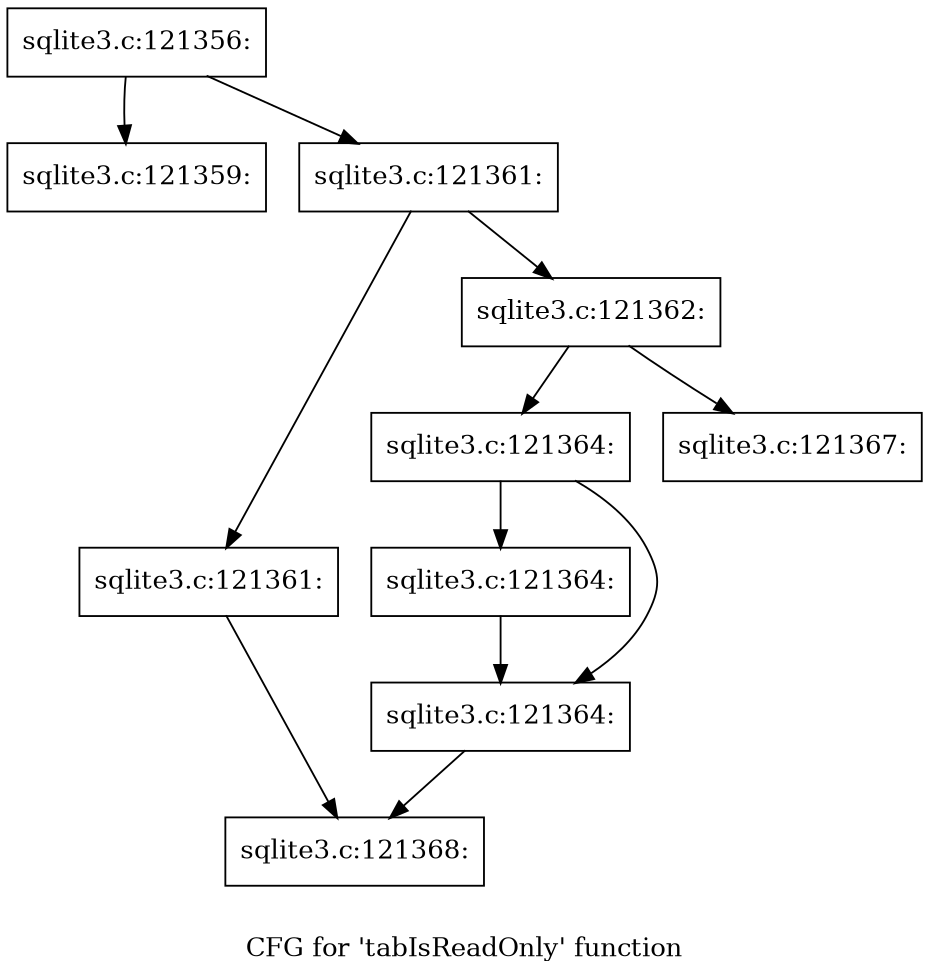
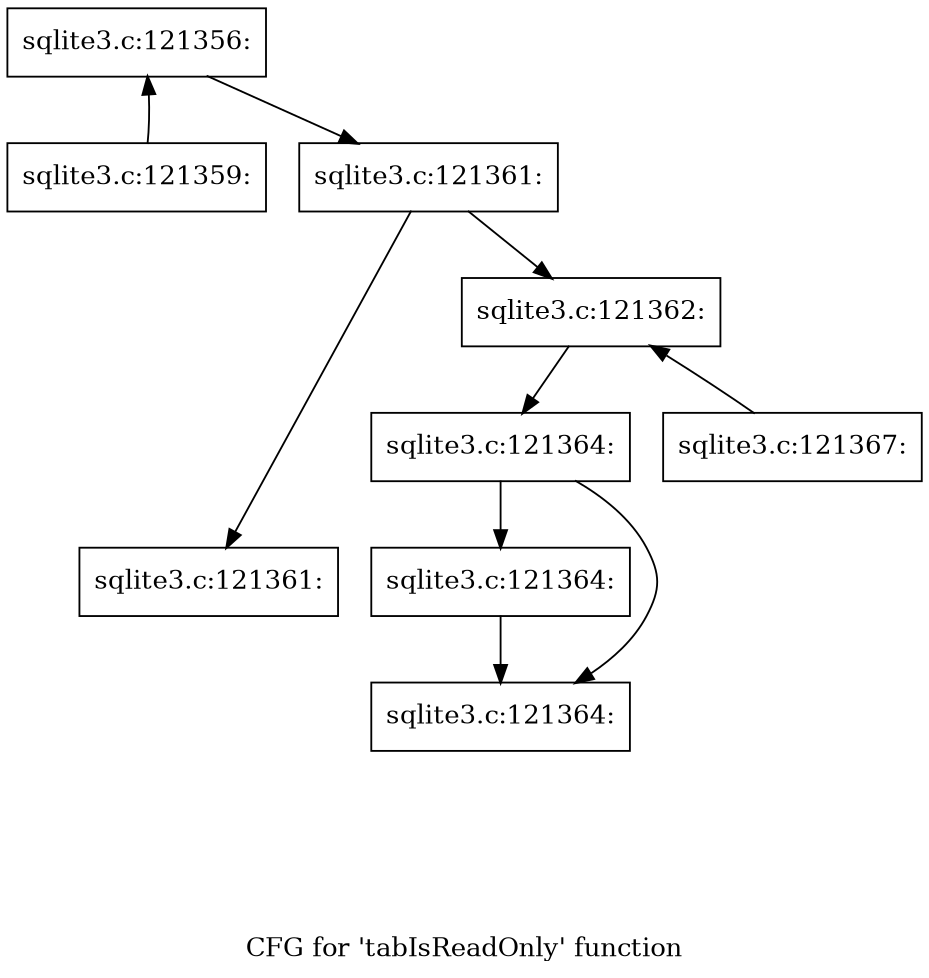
(124, 101) -> (149, 119)
(672, 375) -> (711, 384)
(355, 852) -> none
